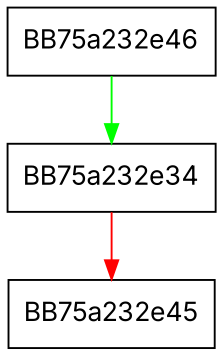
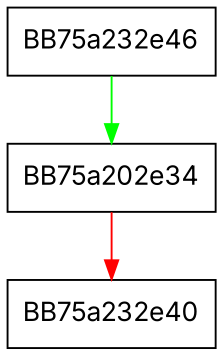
(112, 178) -> (112, 178)
(112, 314) -> (112, 314)
